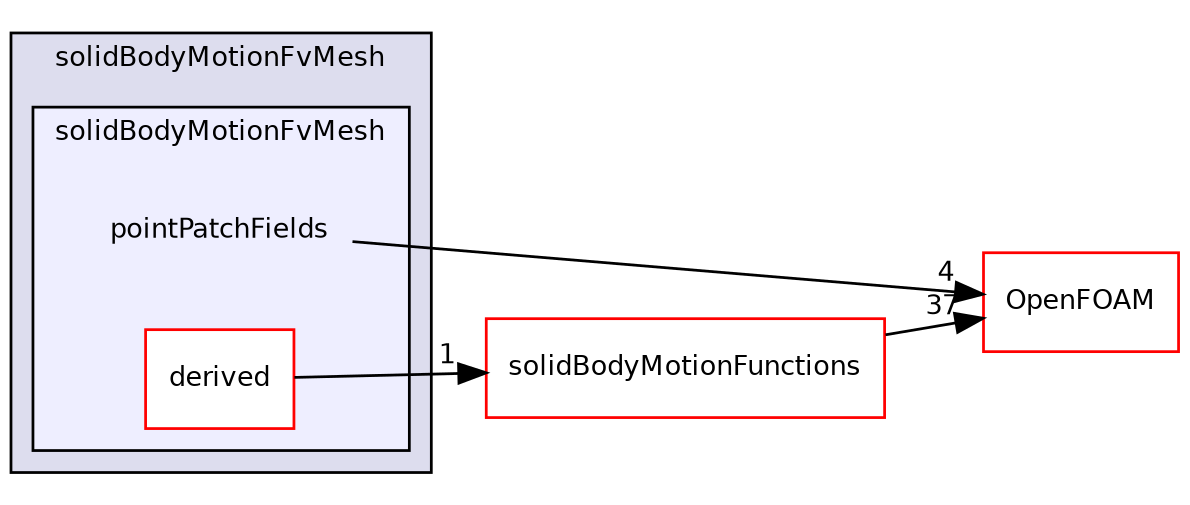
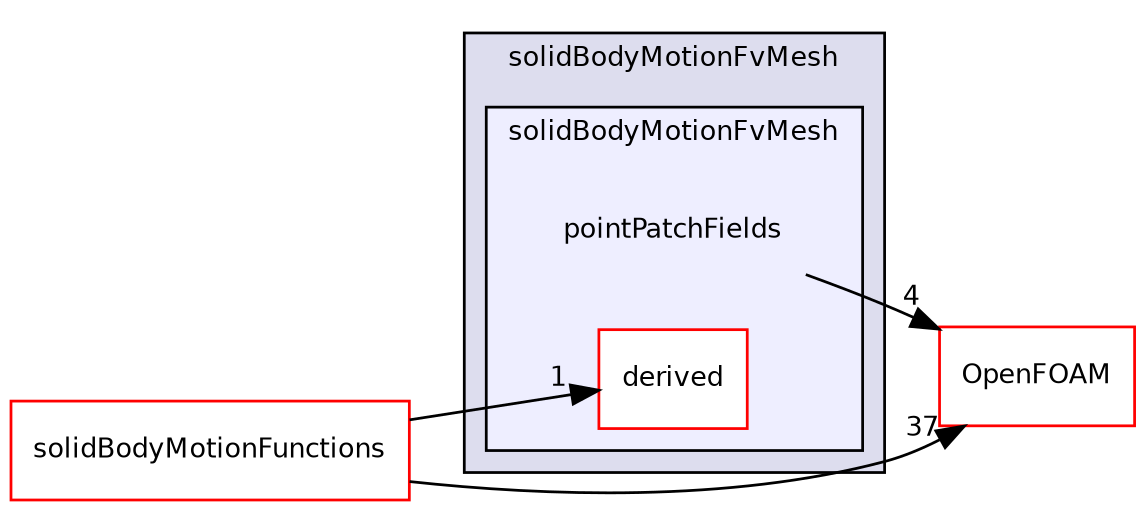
(376, 375) -> (506, 405)
